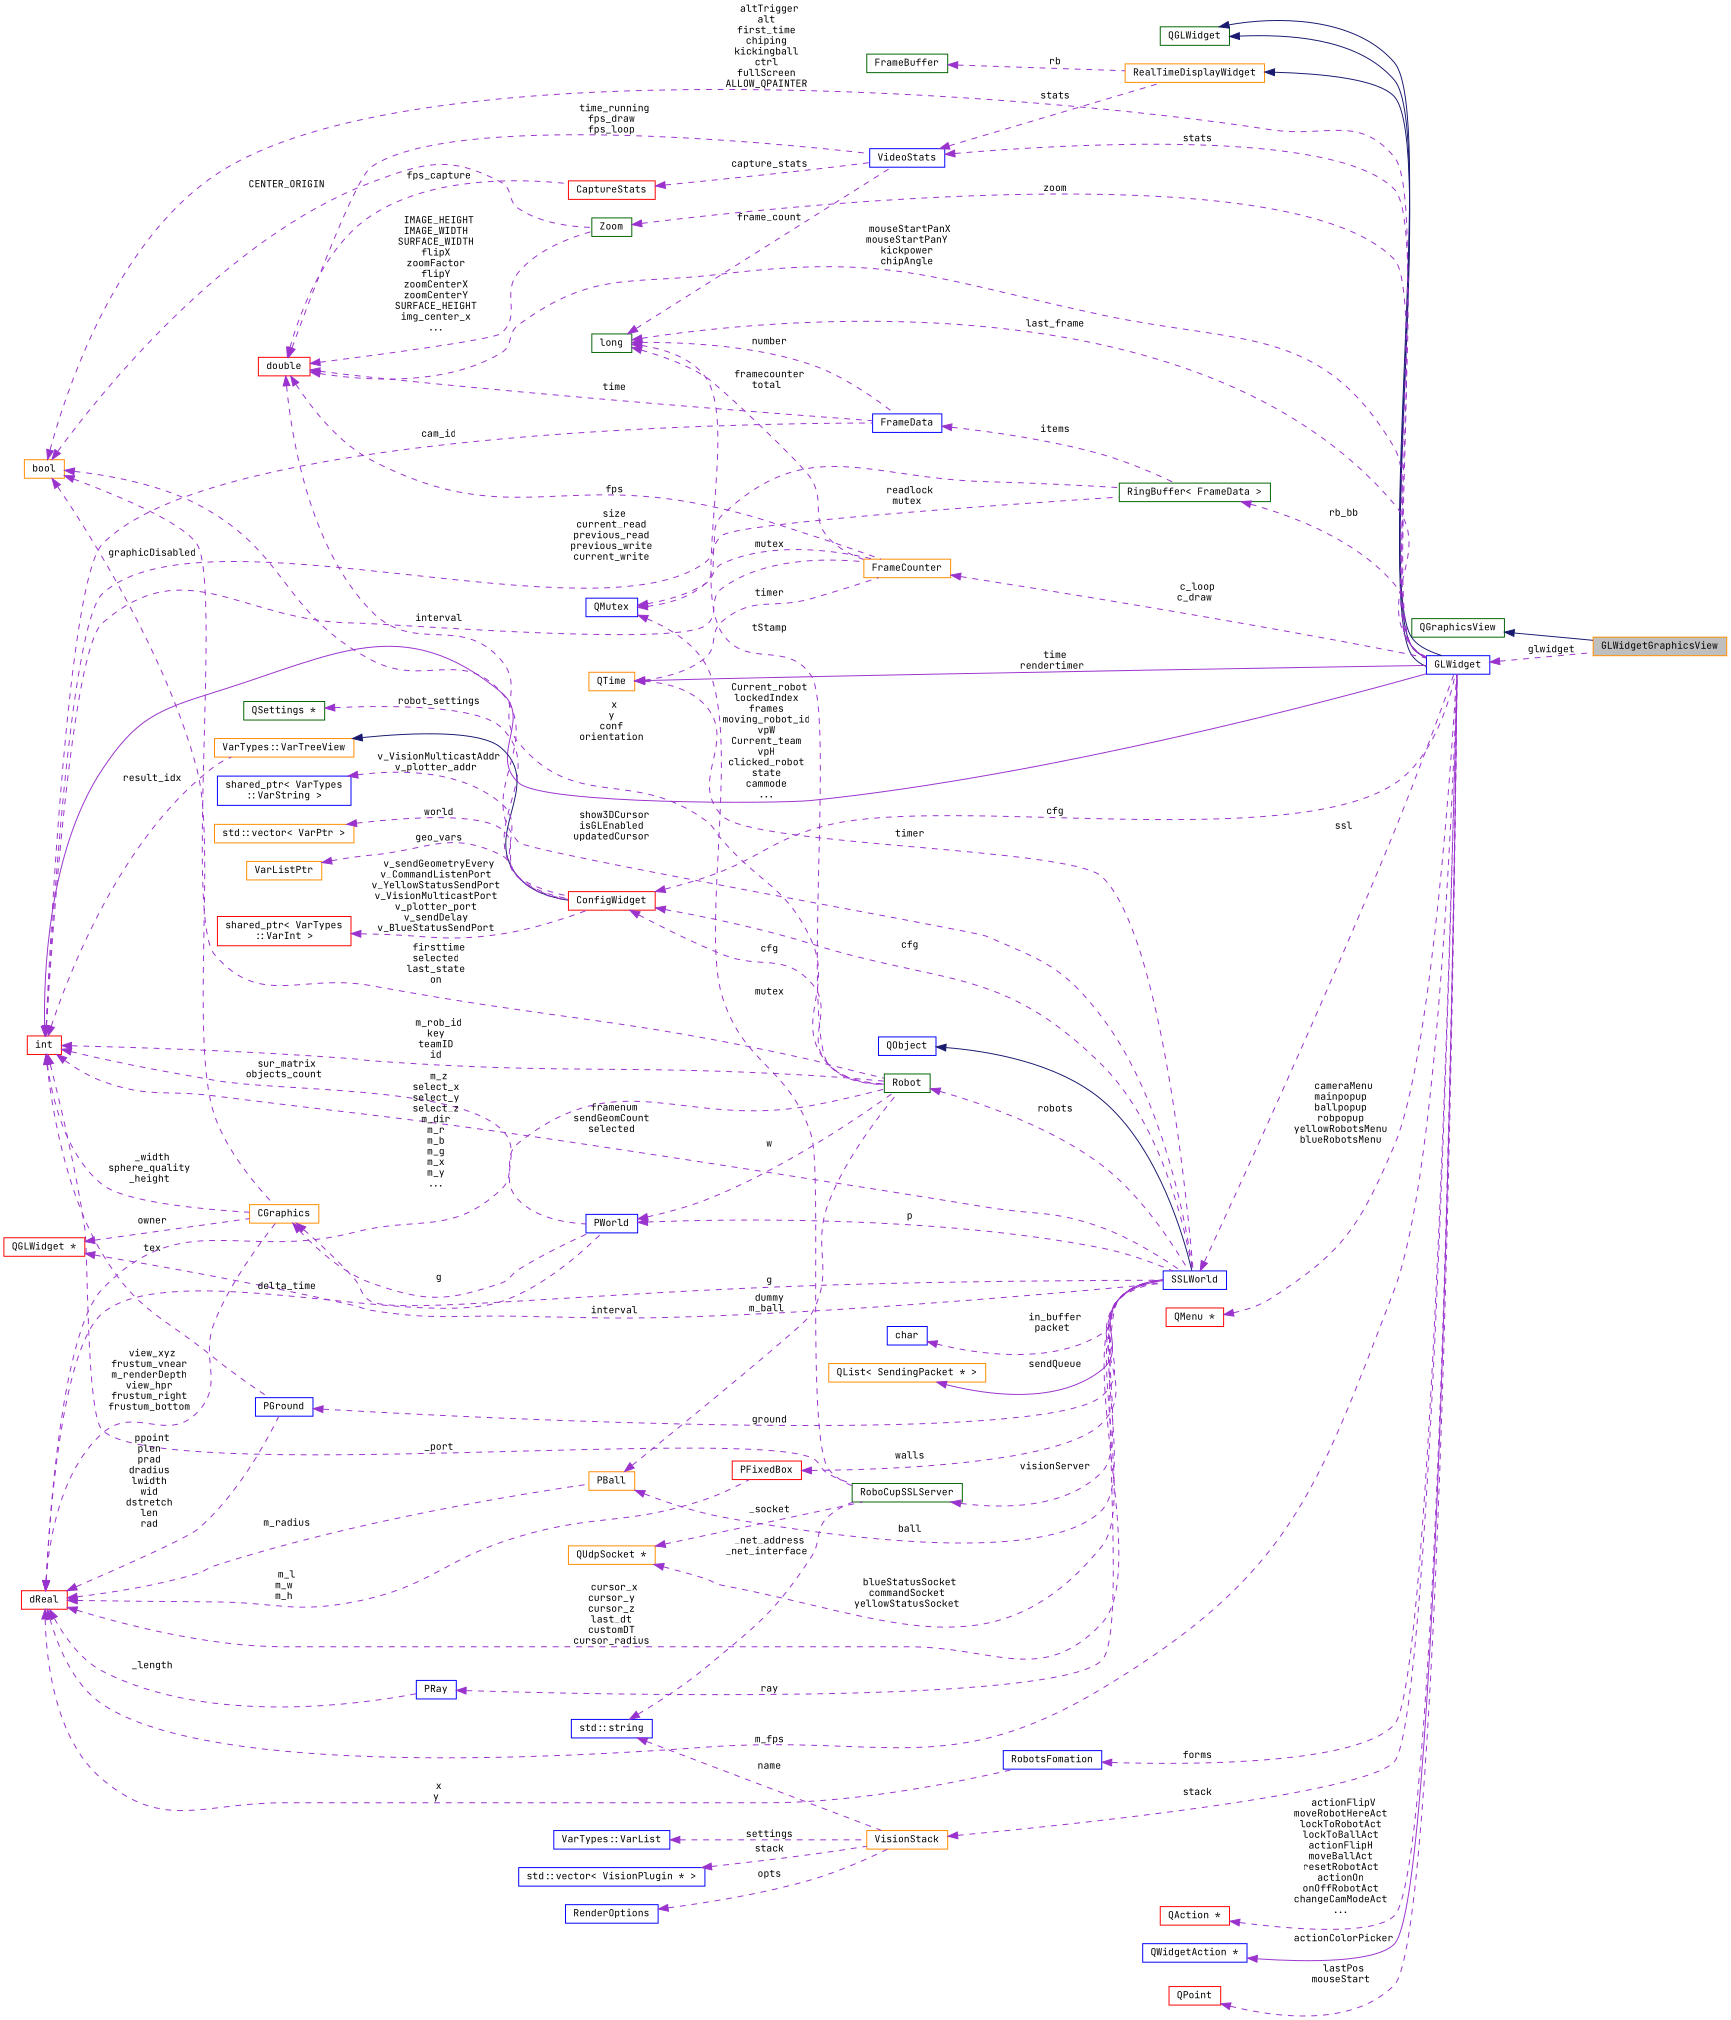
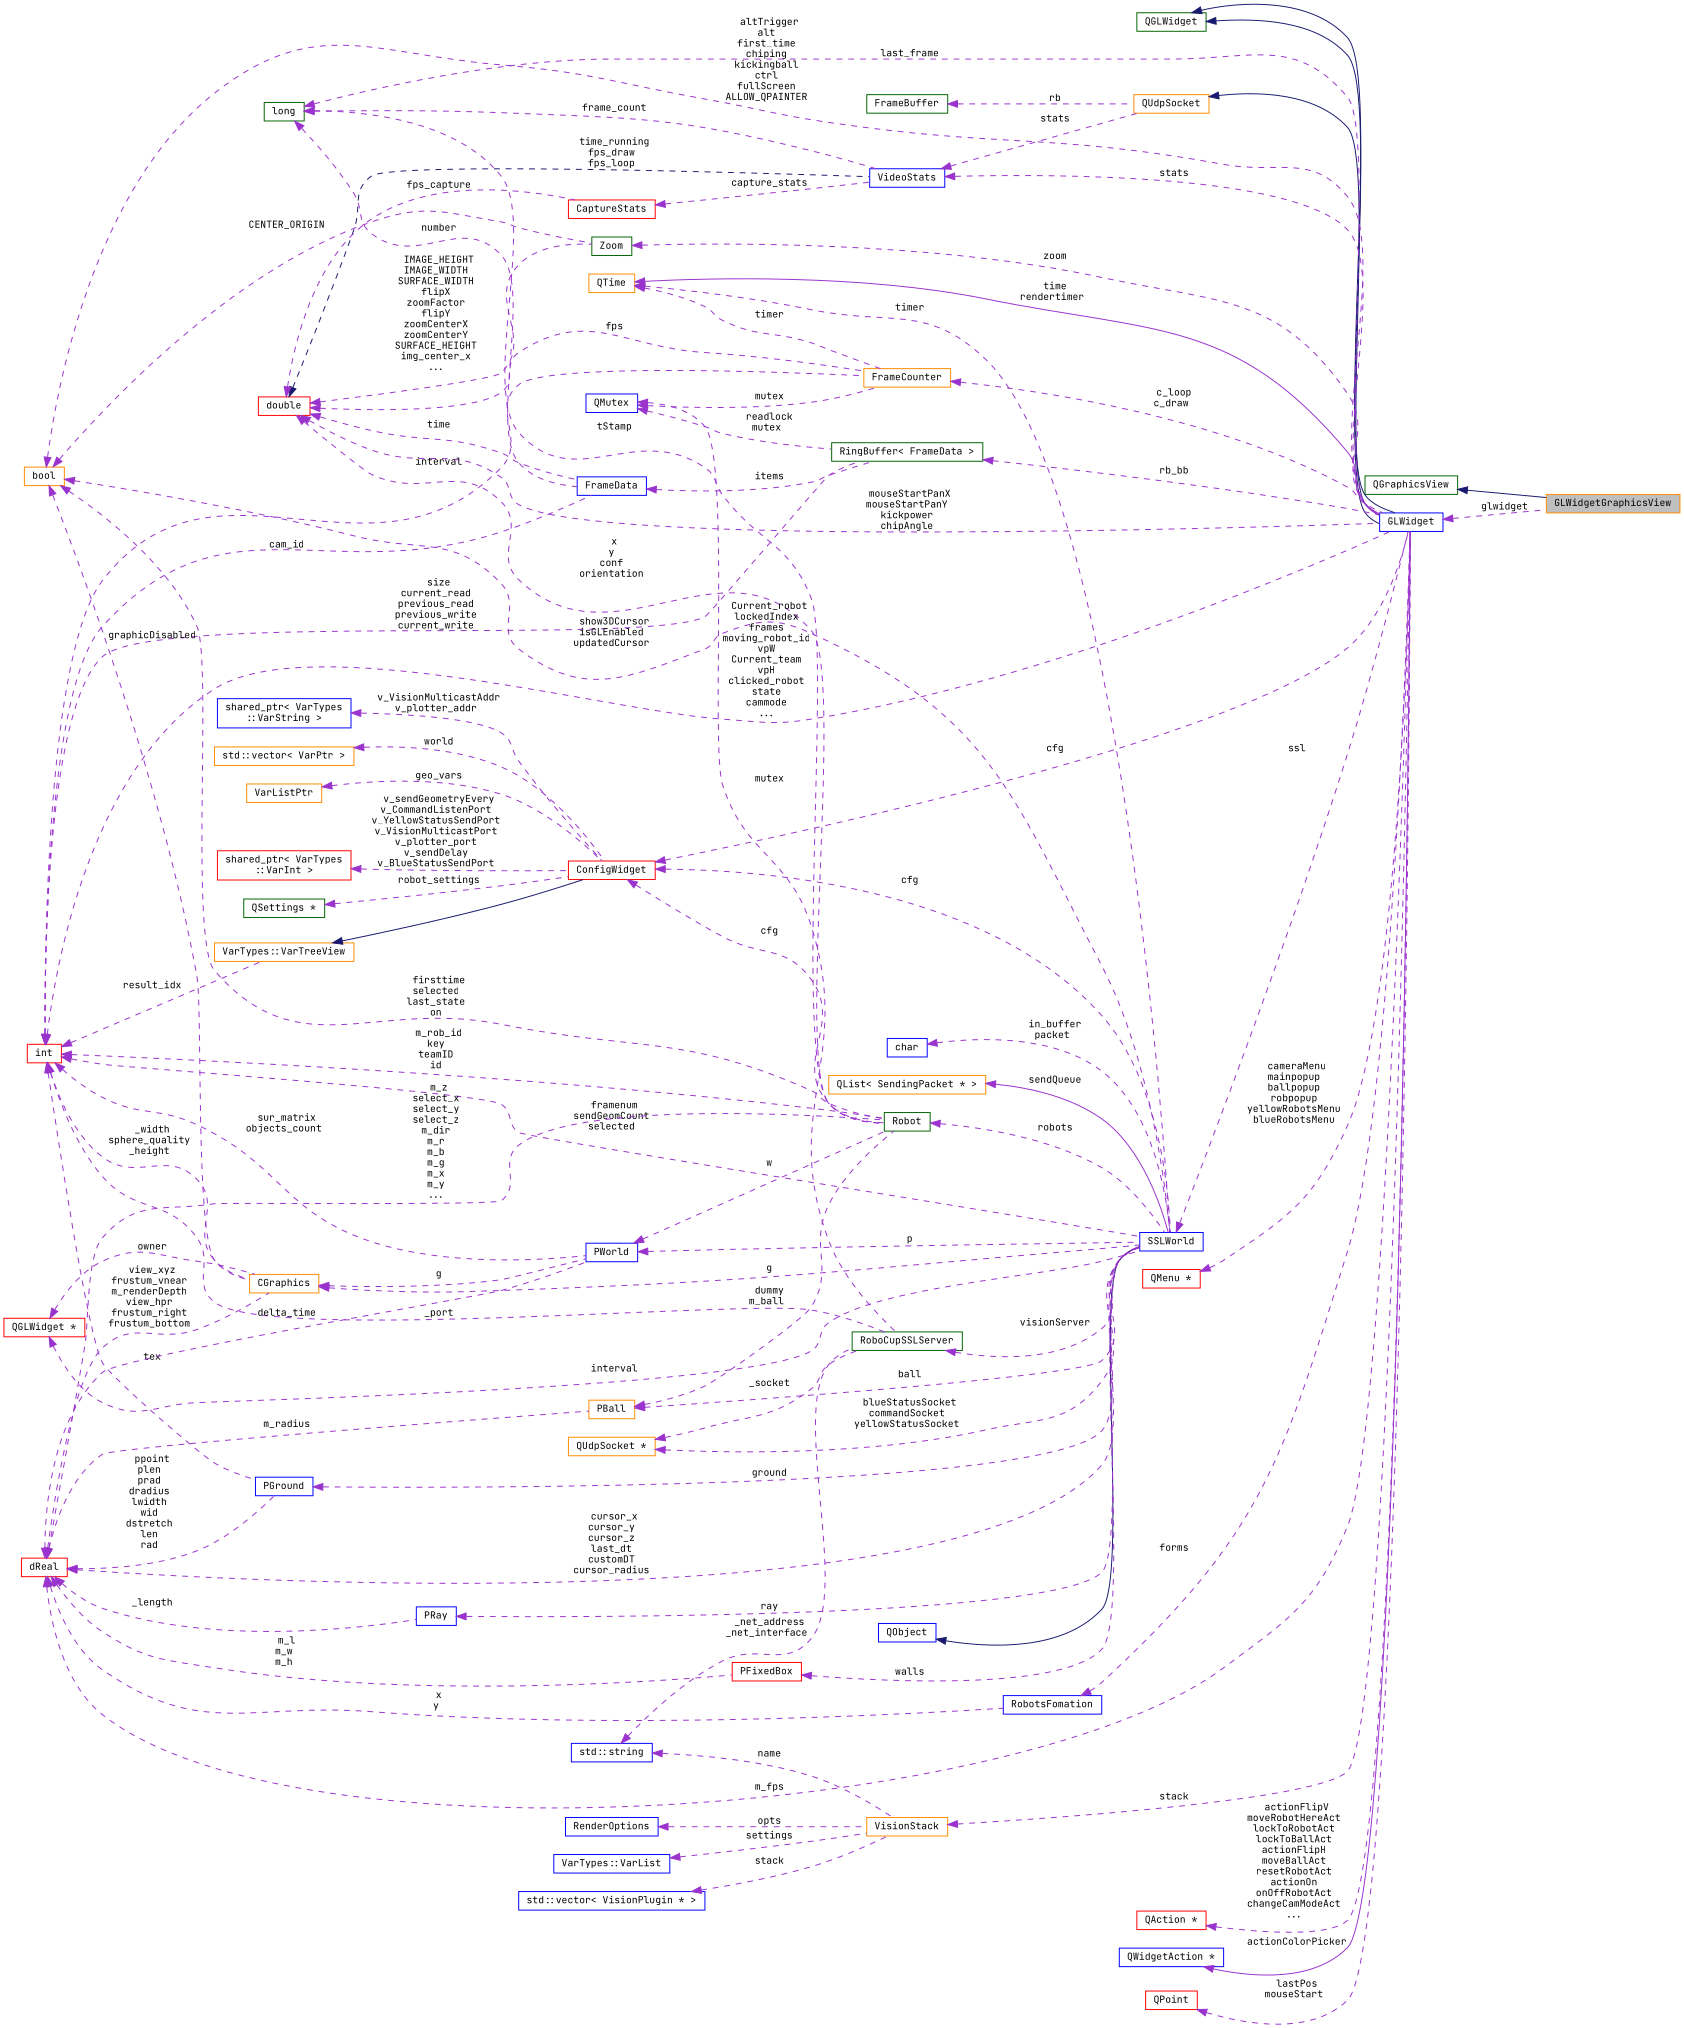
(1195, 73) -> (1171, 104)
(520, 137) -> (506, 169)
(773, 438) -> none
(574, 796) -> (618, 704)
